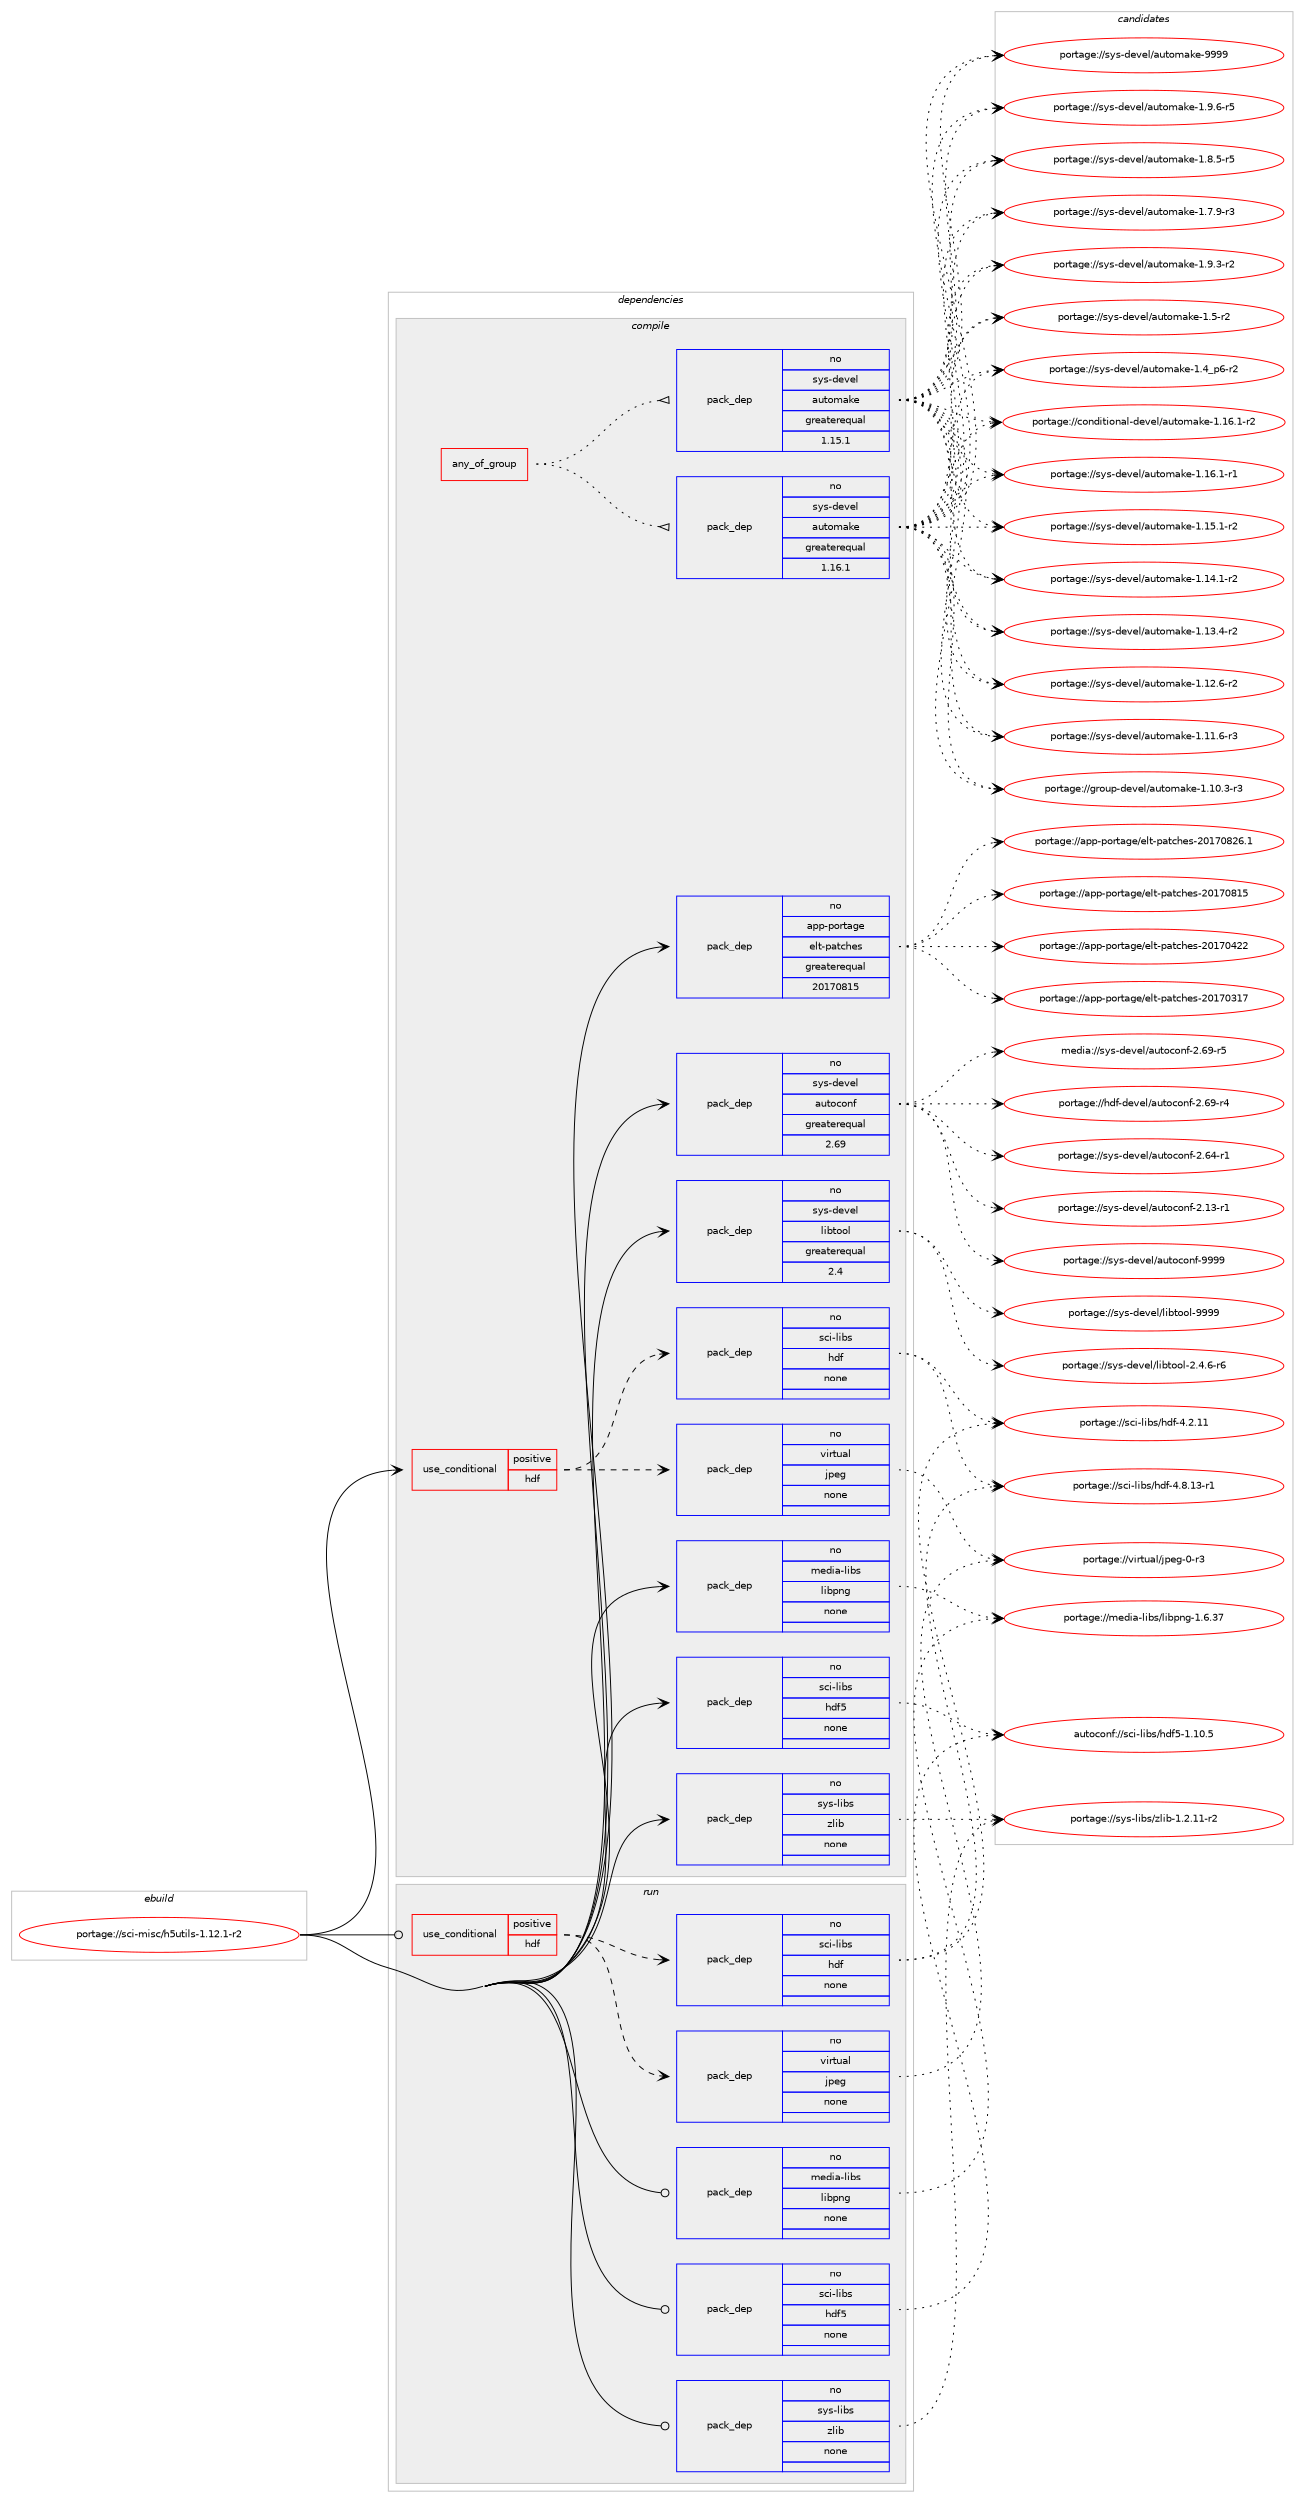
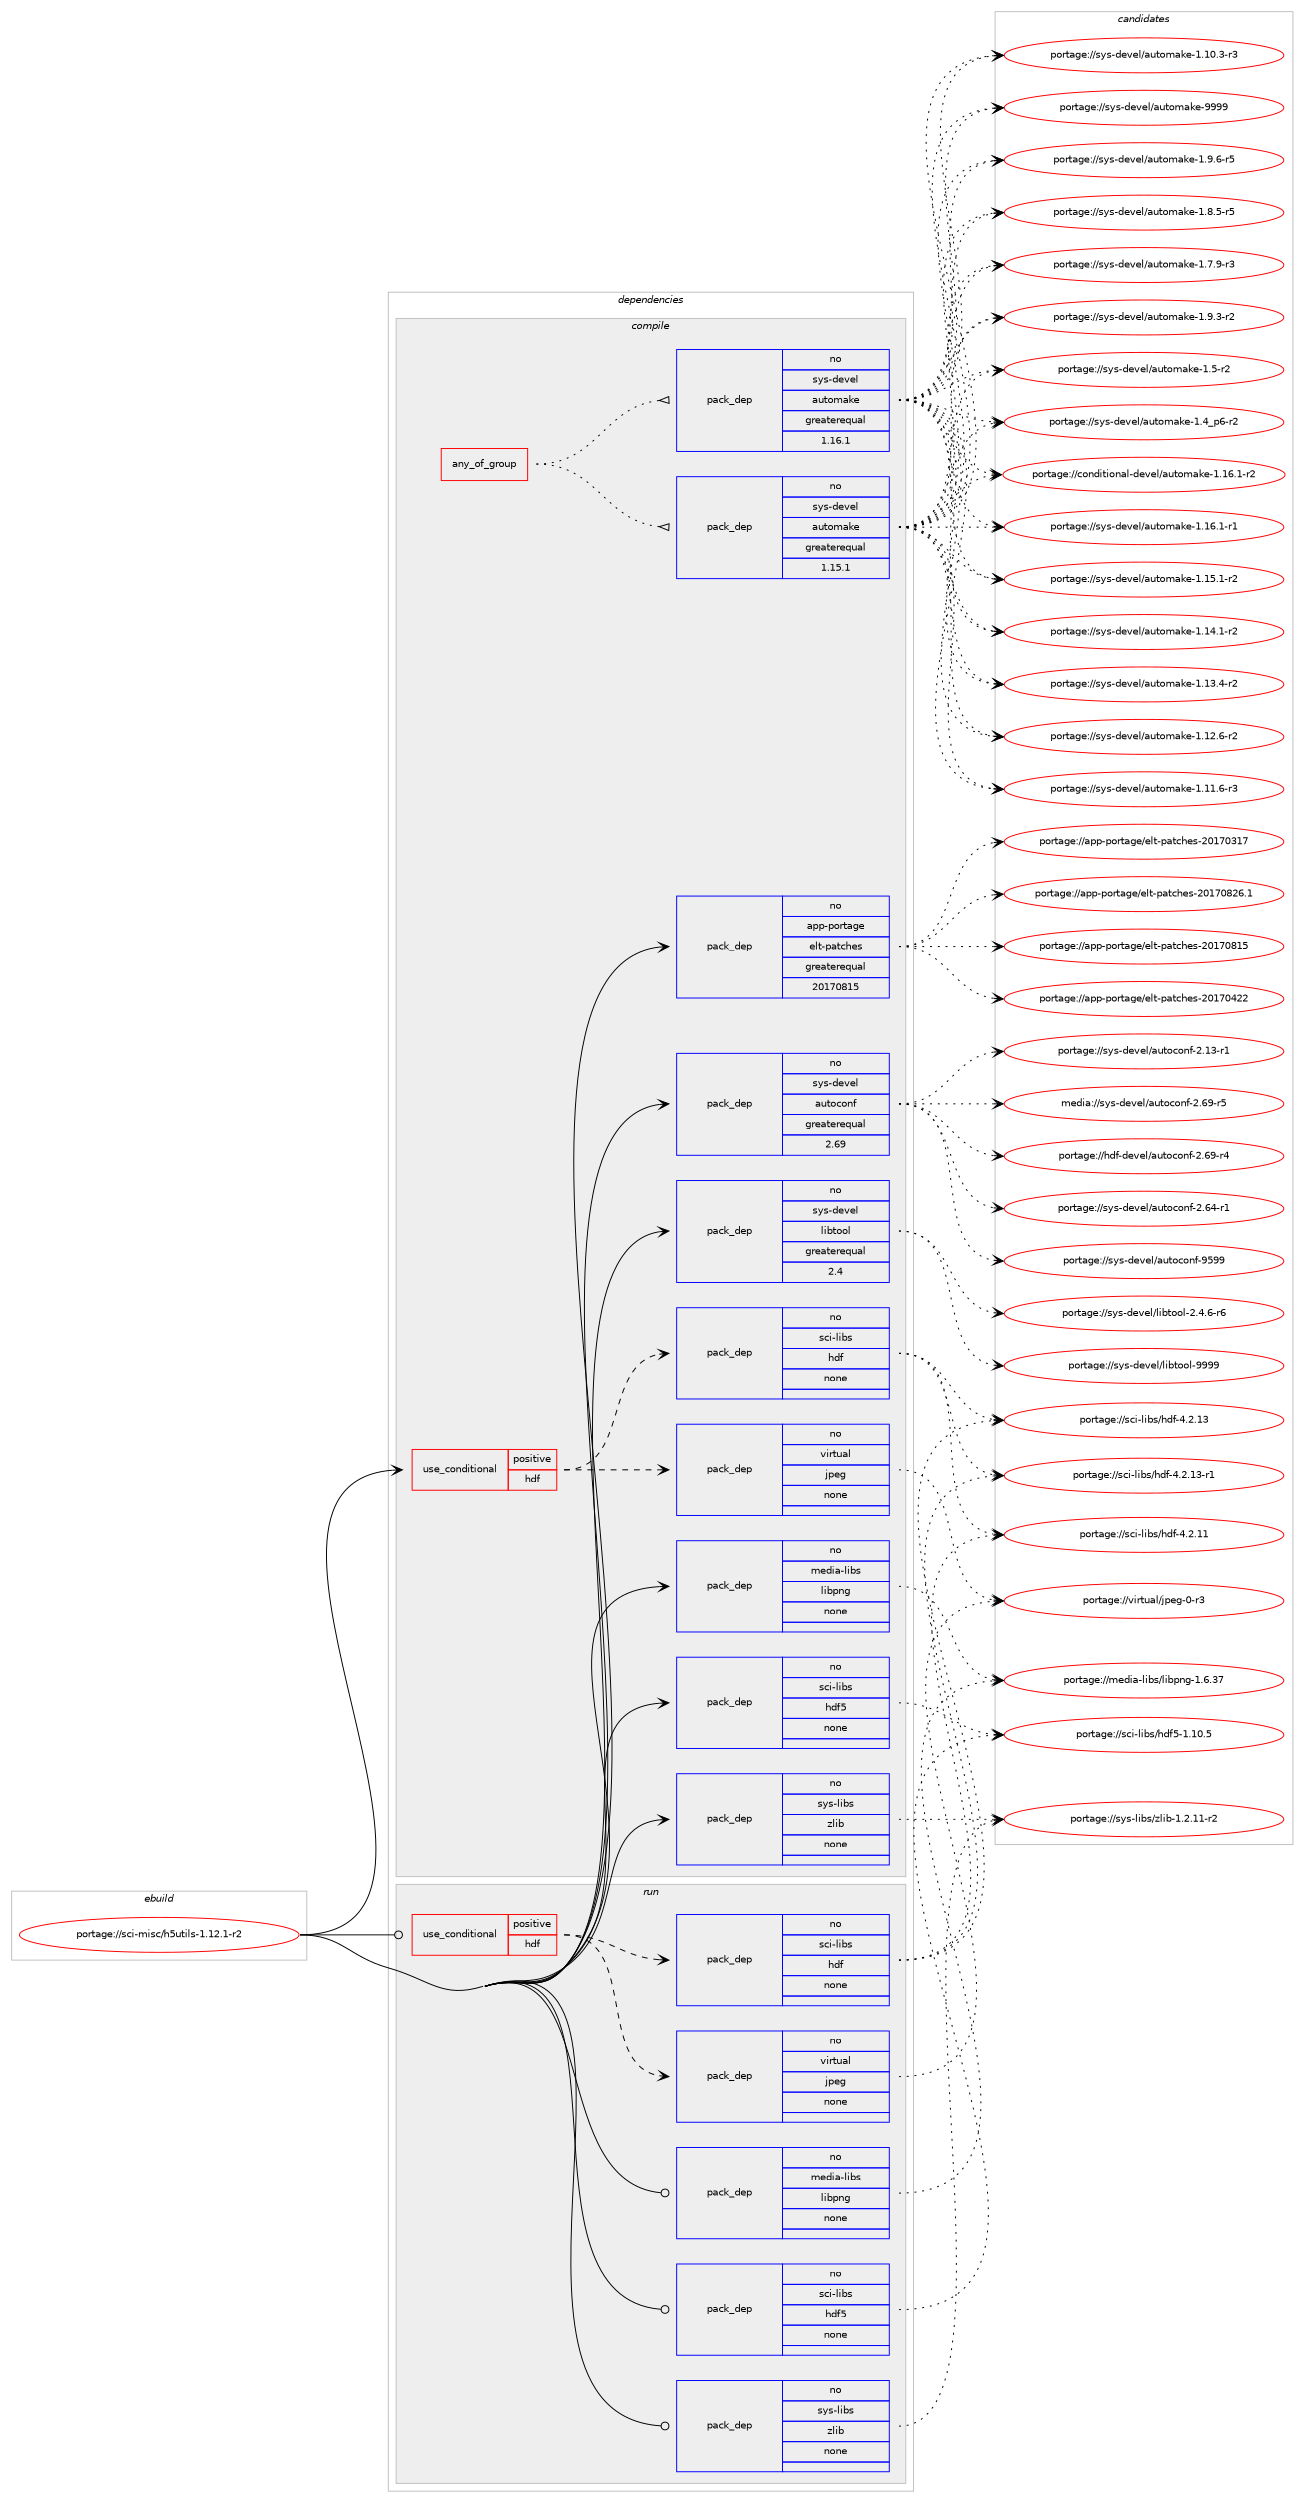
(1144, 789) -> (1144, 55)
(1144, 1261) -> (1144, 1261)
none -> (1144, 1420)
(1144, 1486) -> (1144, 1476)
(1144, 1735) -> (1144, 1735)
